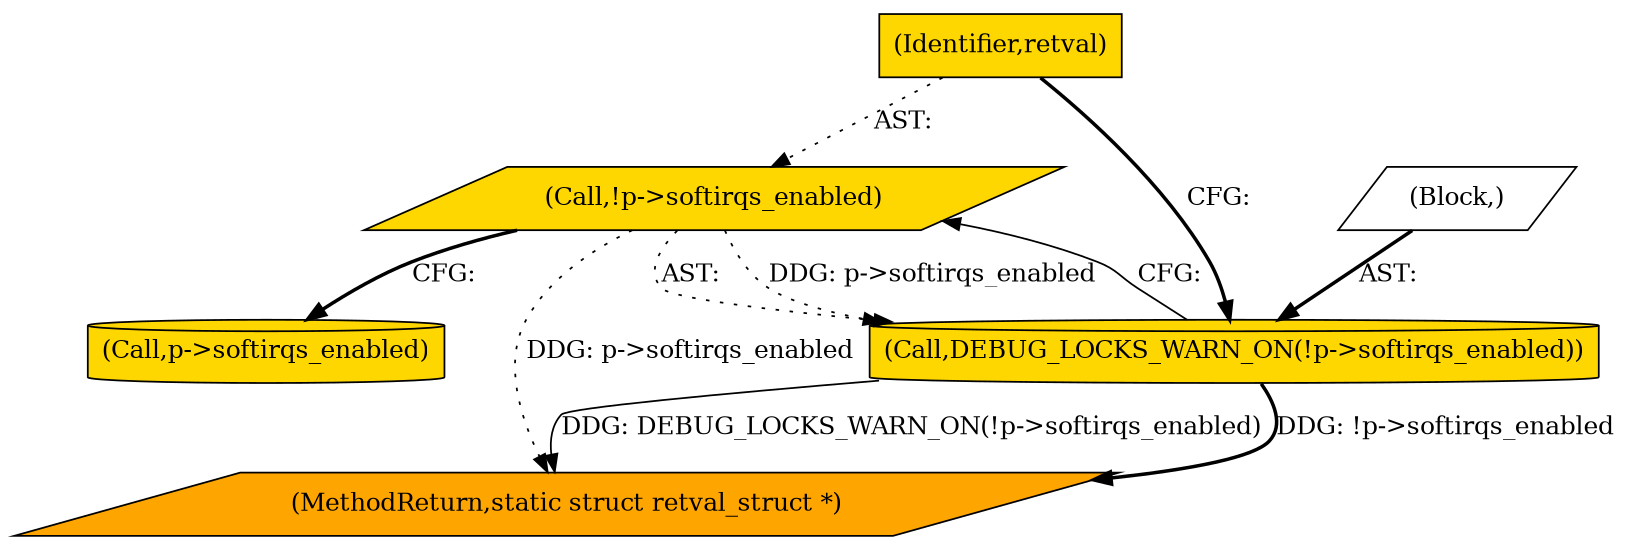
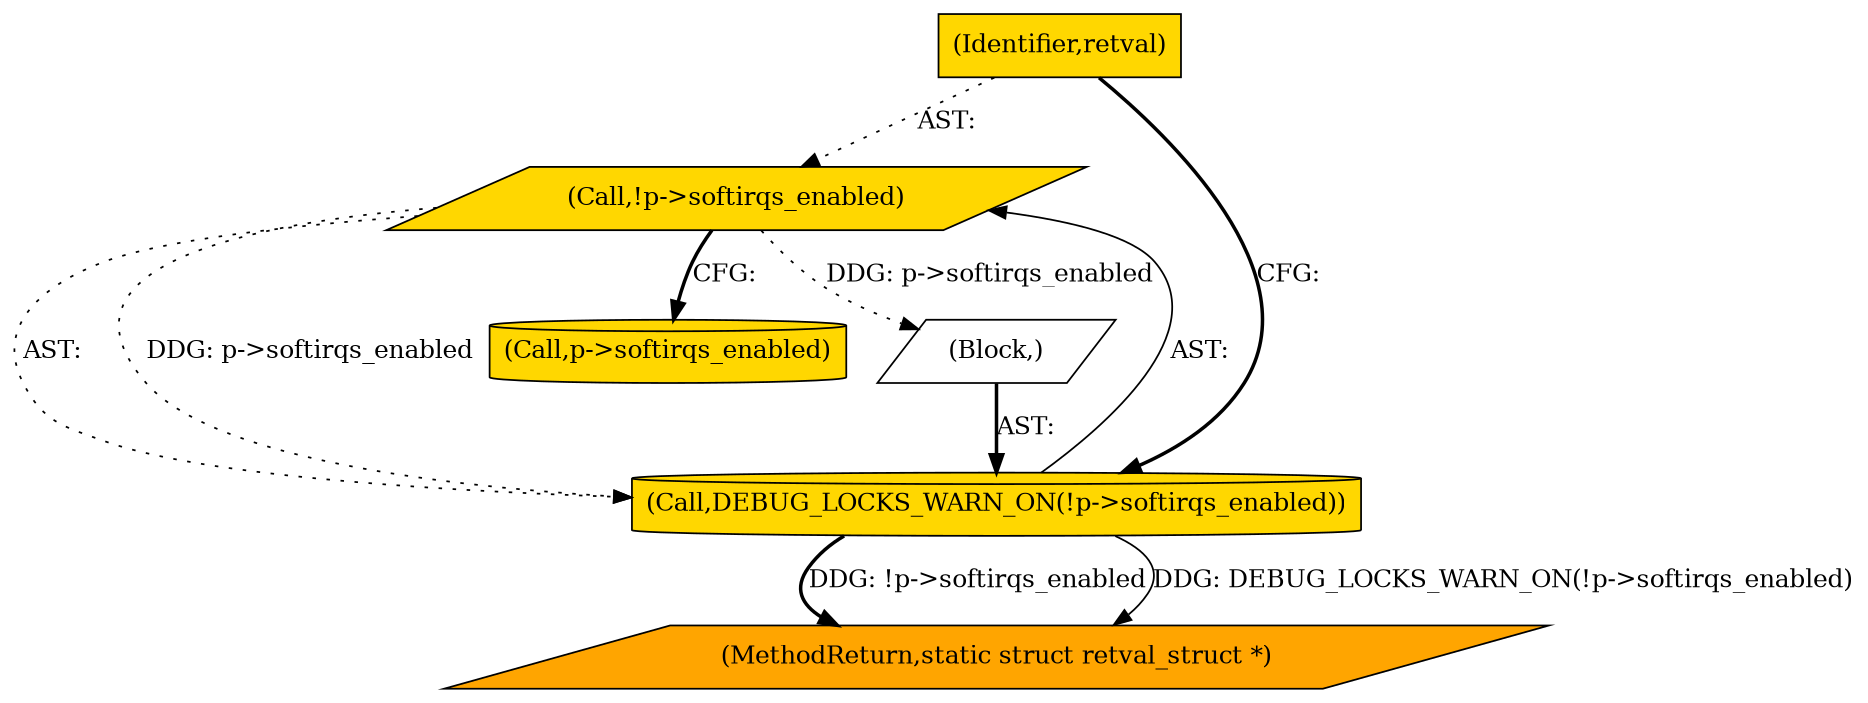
(1174, 275) -> (1204, 351)
(526, 320) -> (825, 287)
